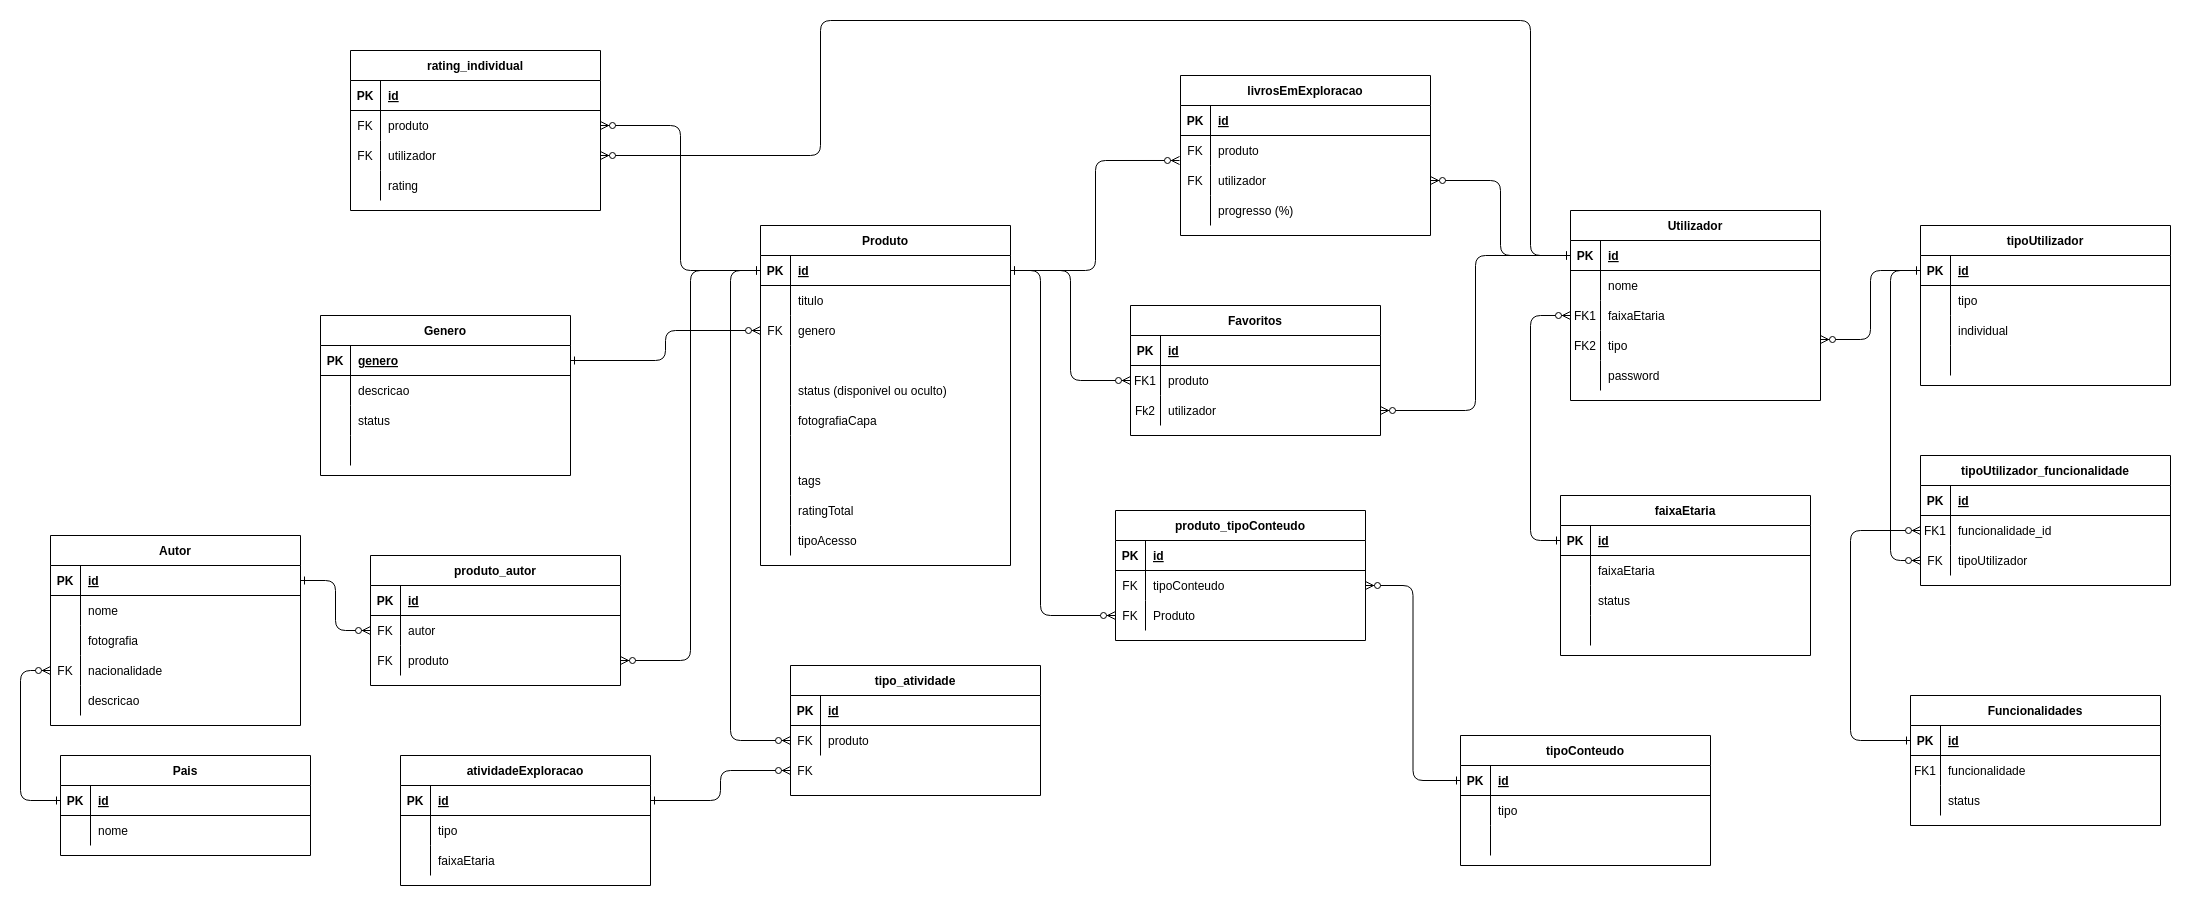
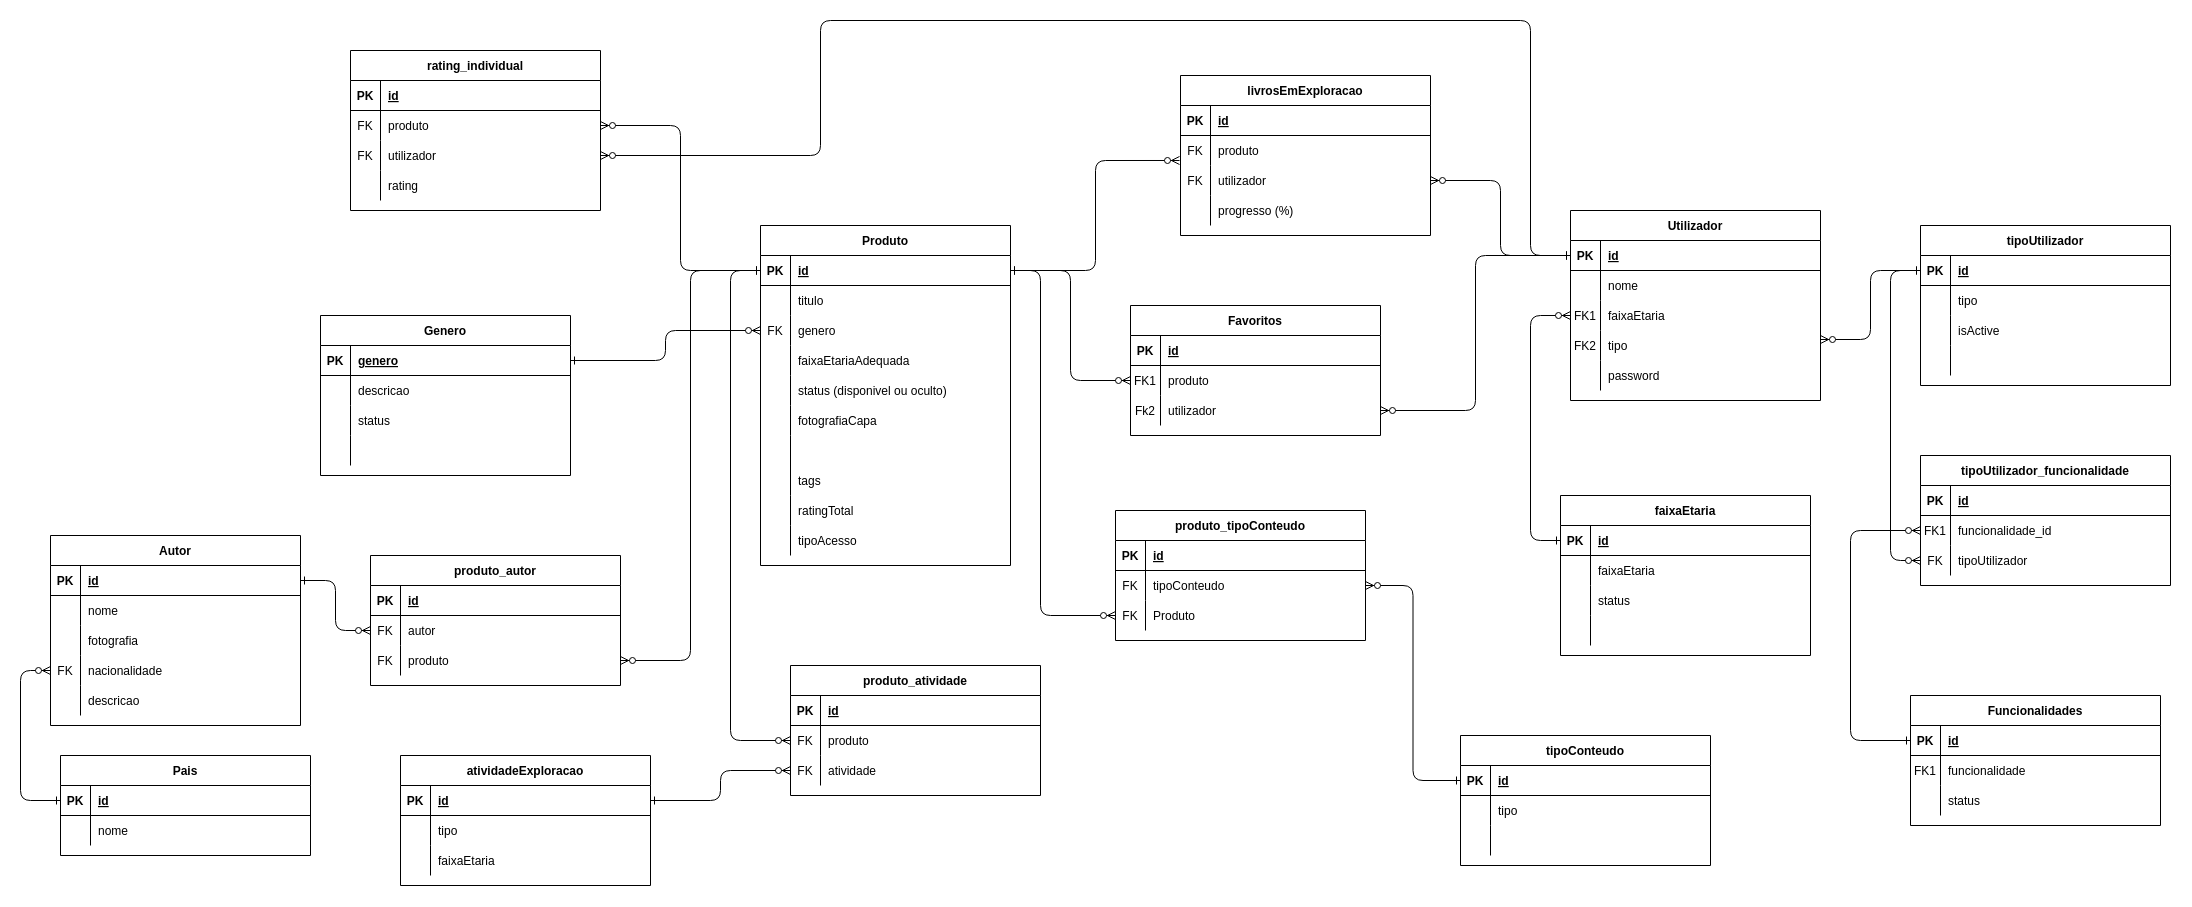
(1985, 331) -> (1982, 331)
none -> (901, 361)
(915, 681) -> (915, 681)
none -> (931, 771)
